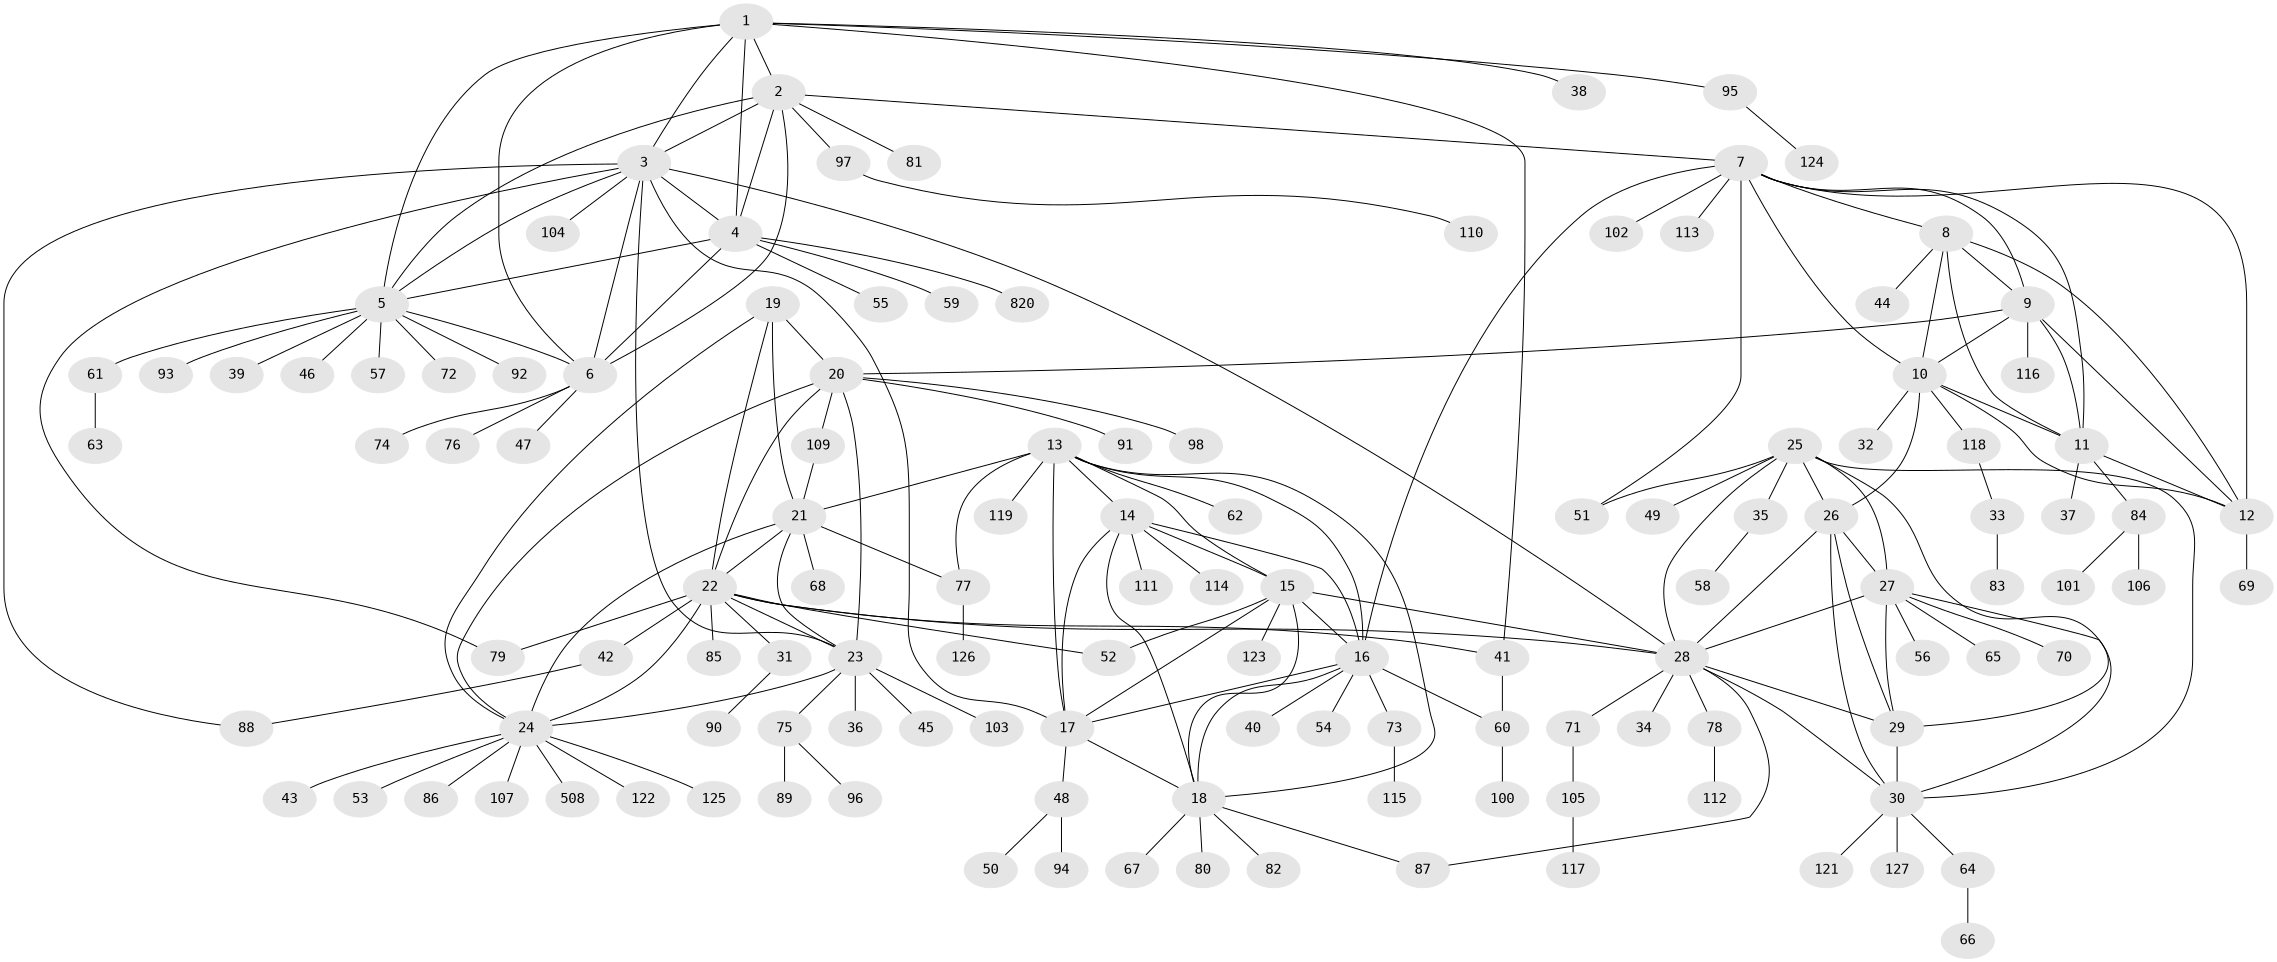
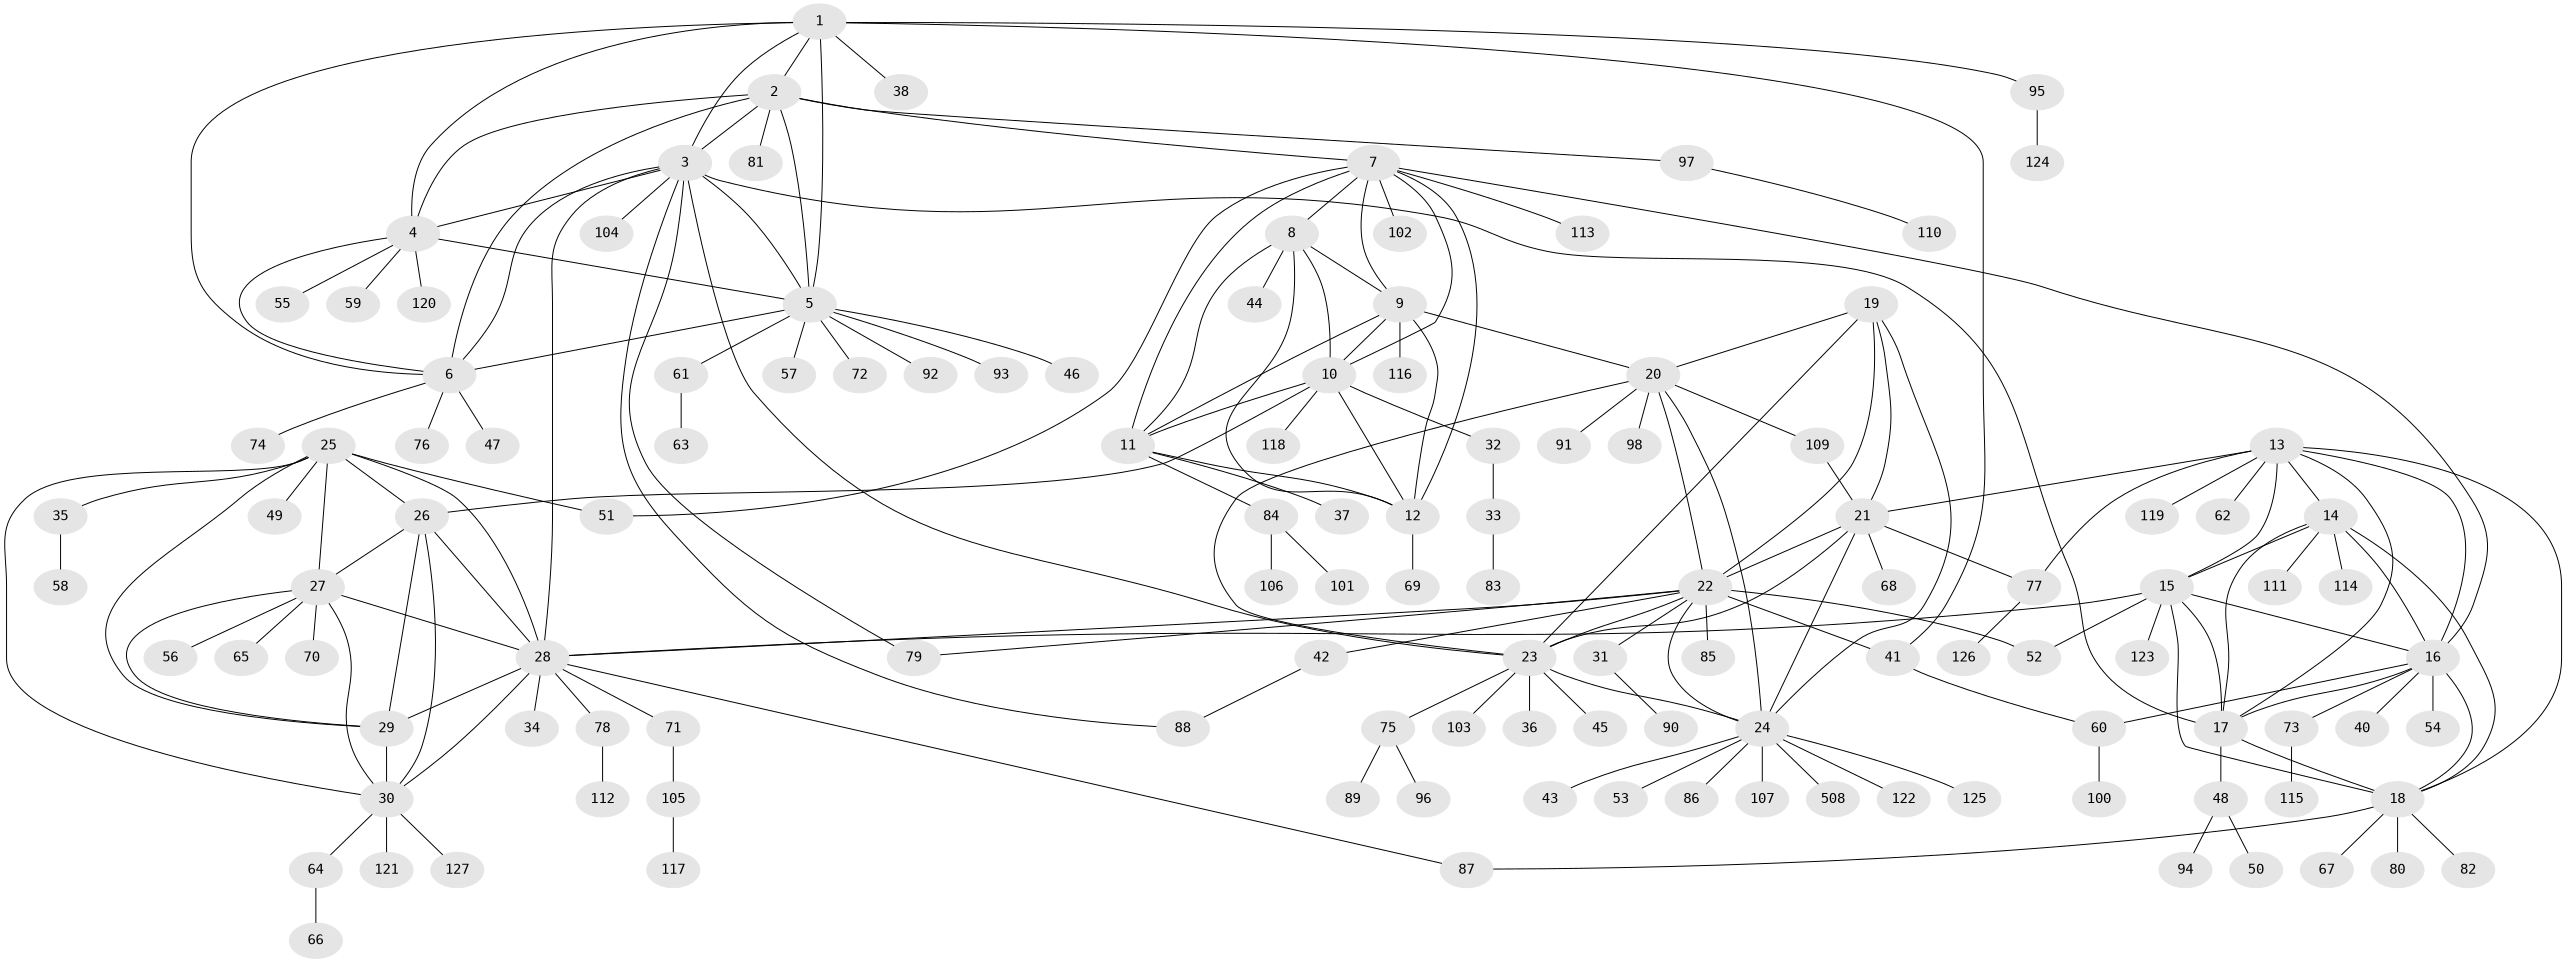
(1022, 304) -> (424, 304)
(237, 375) -> none
none -> (1700, 481)
(1986, 481) -> (1493, 481)
